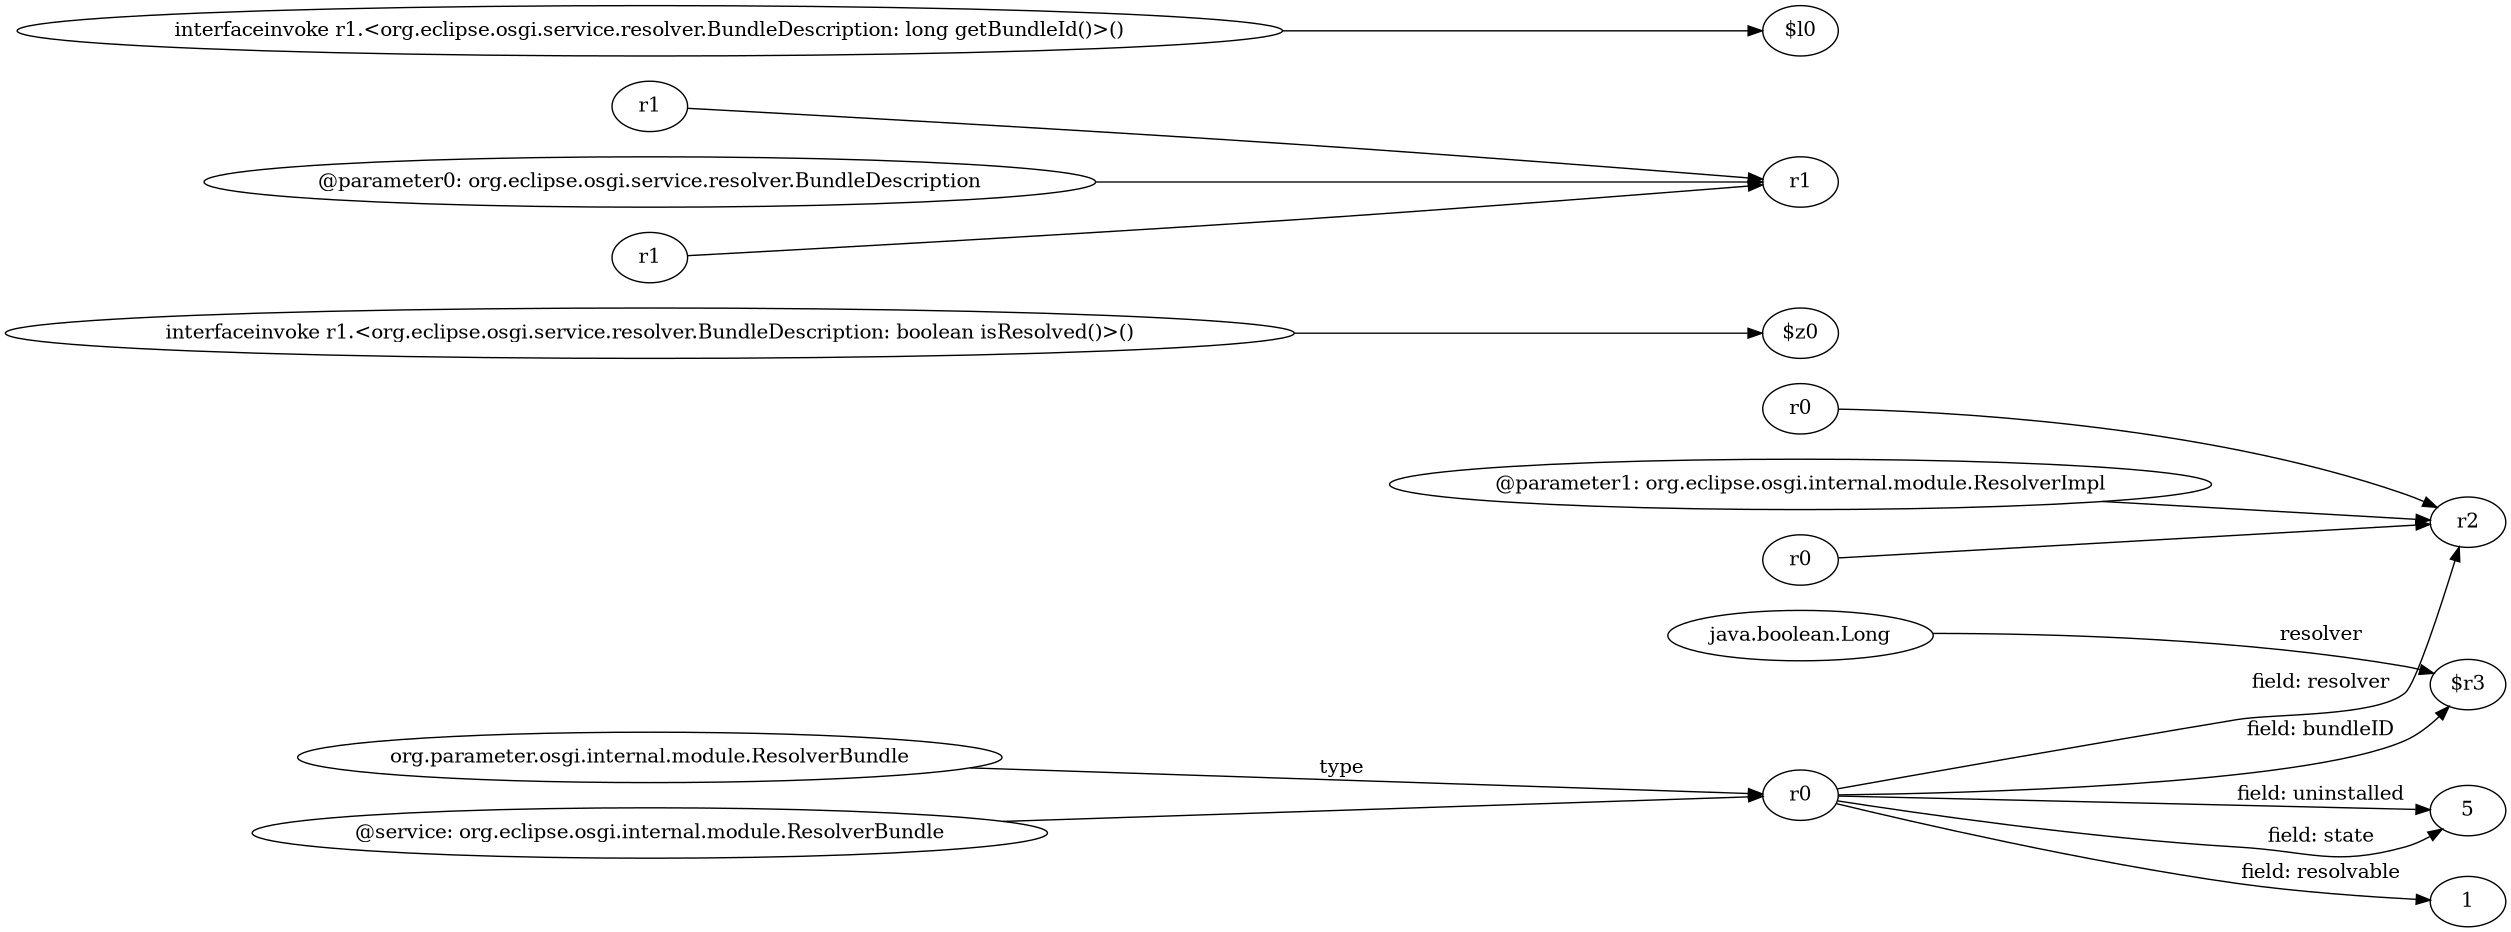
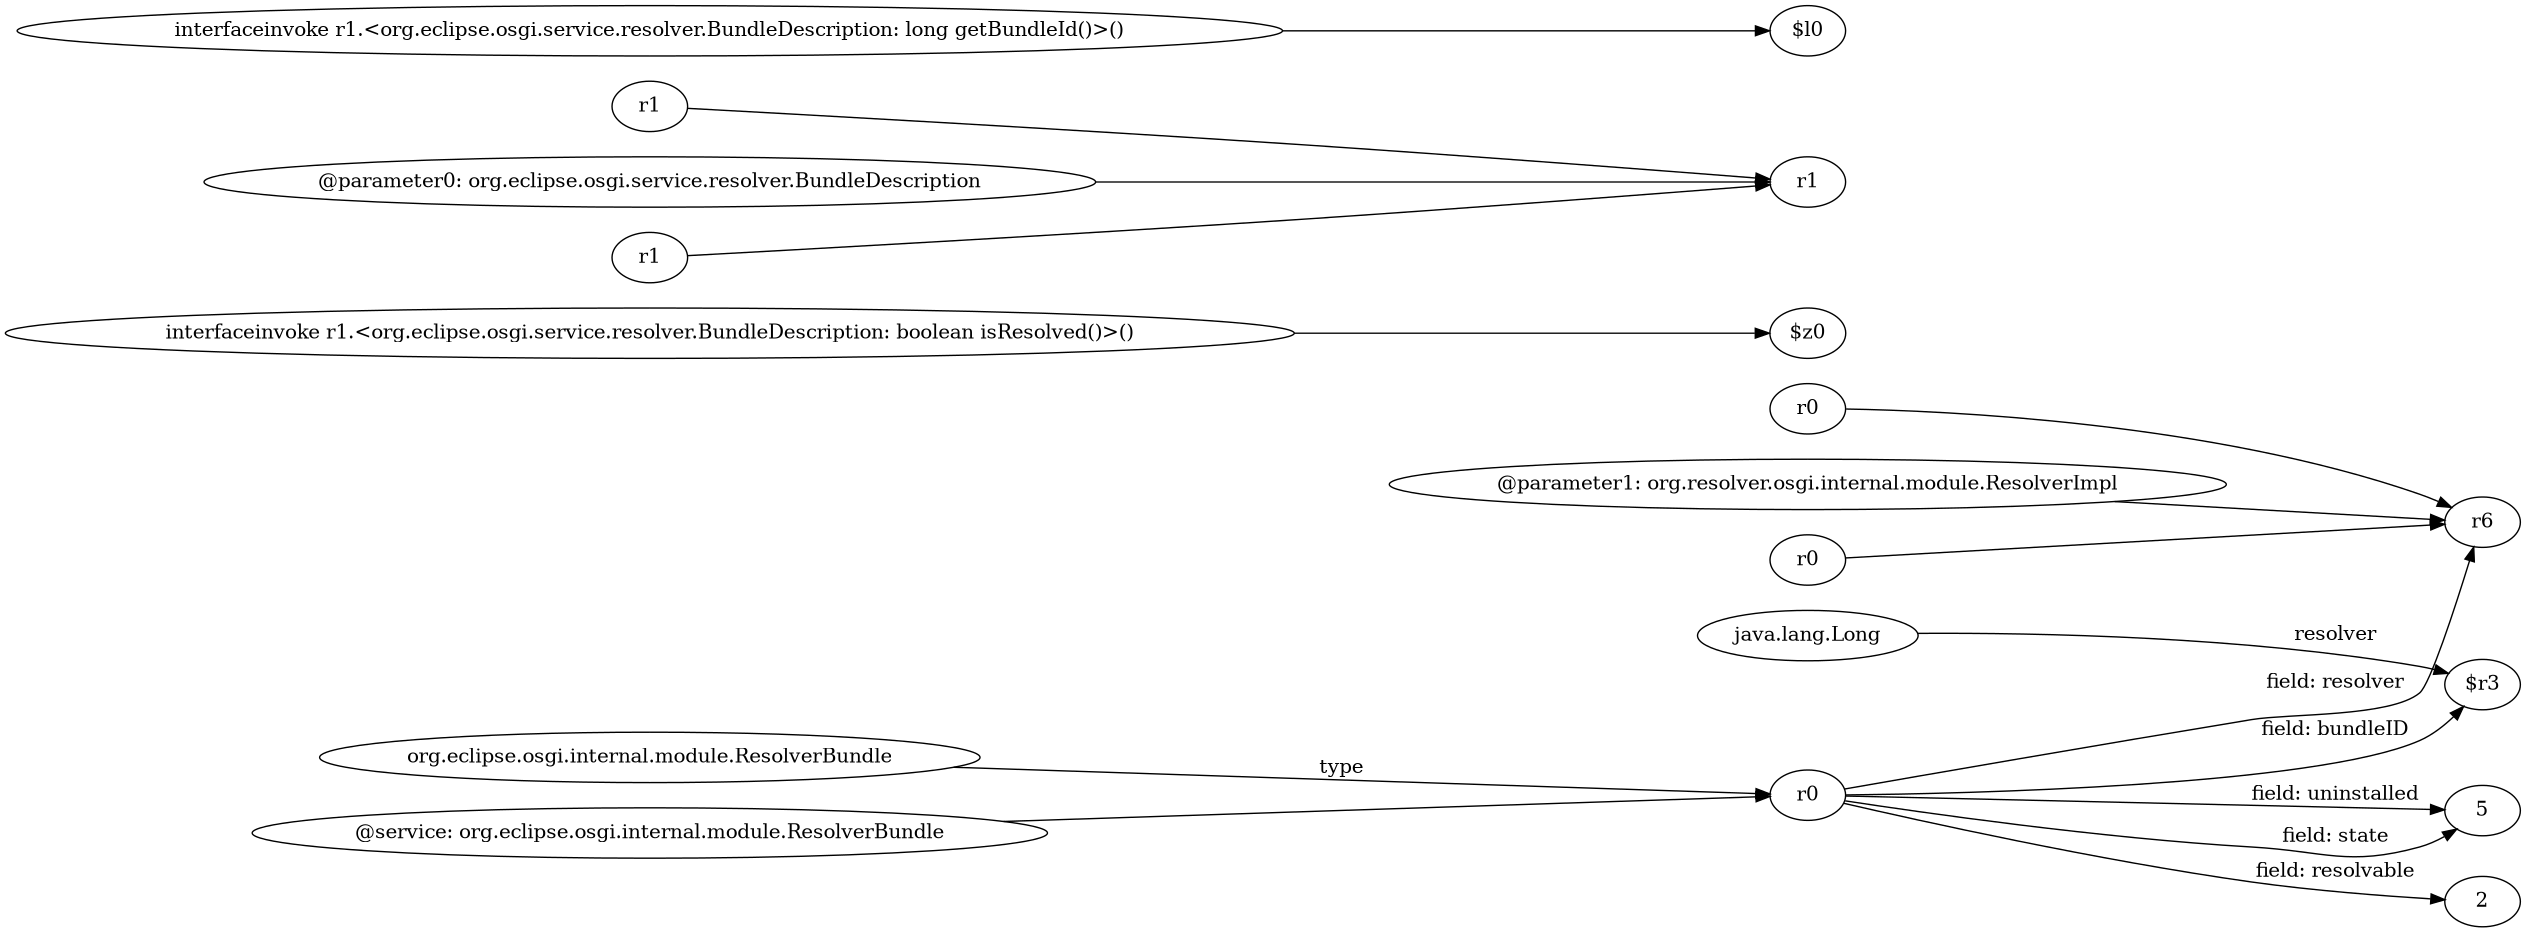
(1801, 484) -> (1808, 484)
(2468, 522) -> (2483, 522)
(1801, 636) -> (1808, 636)
(650, 757) -> (650, 757)
(2468, 902) -> (2483, 902)
